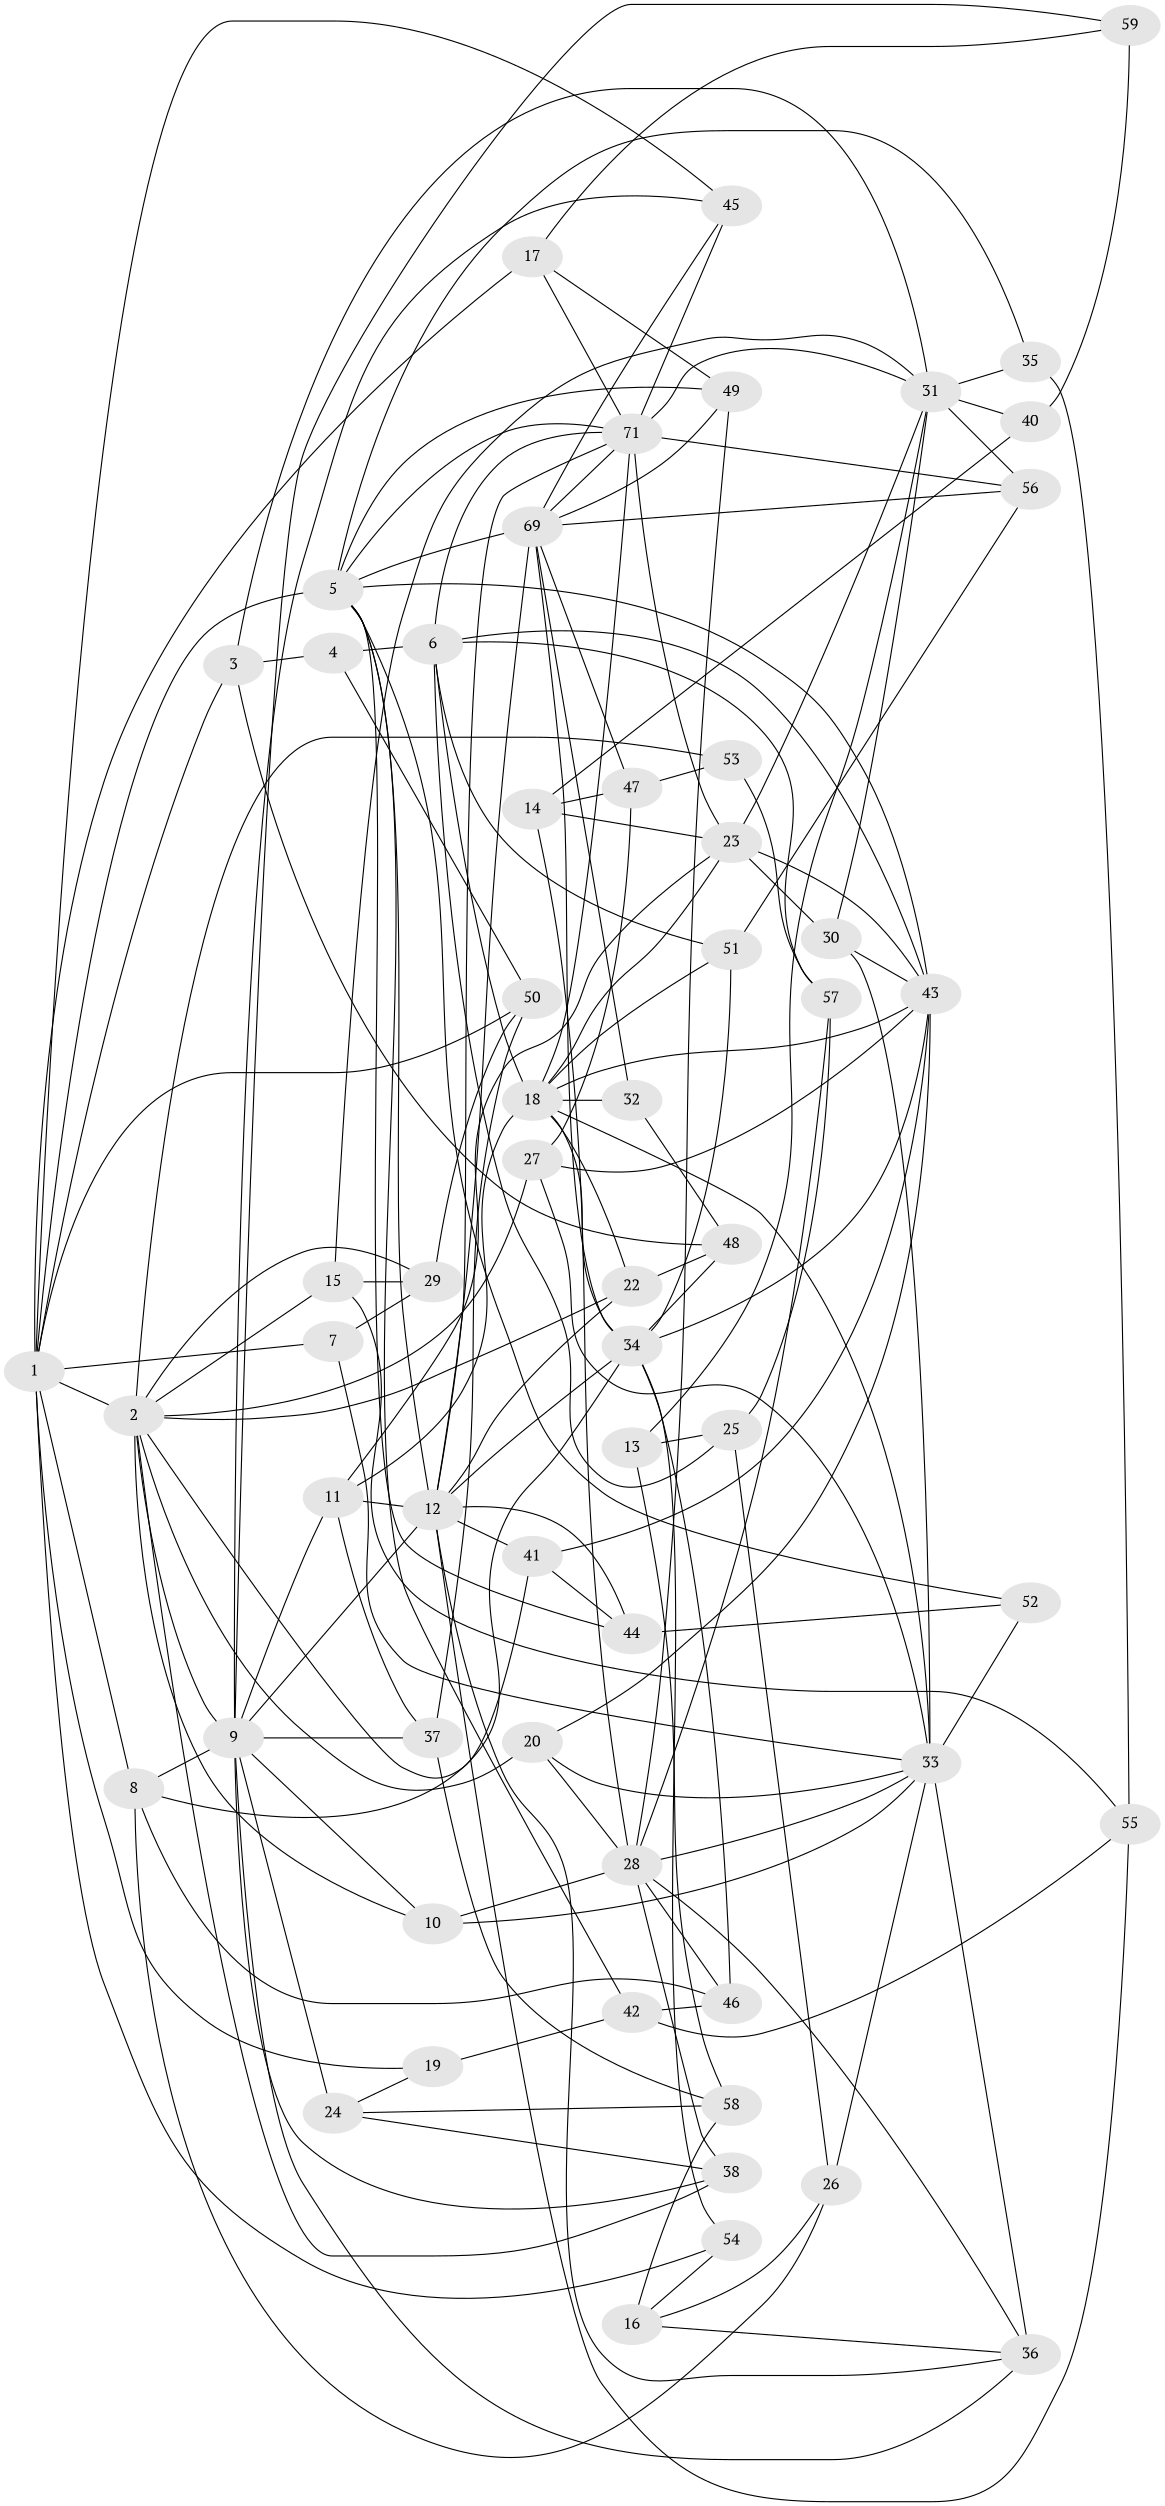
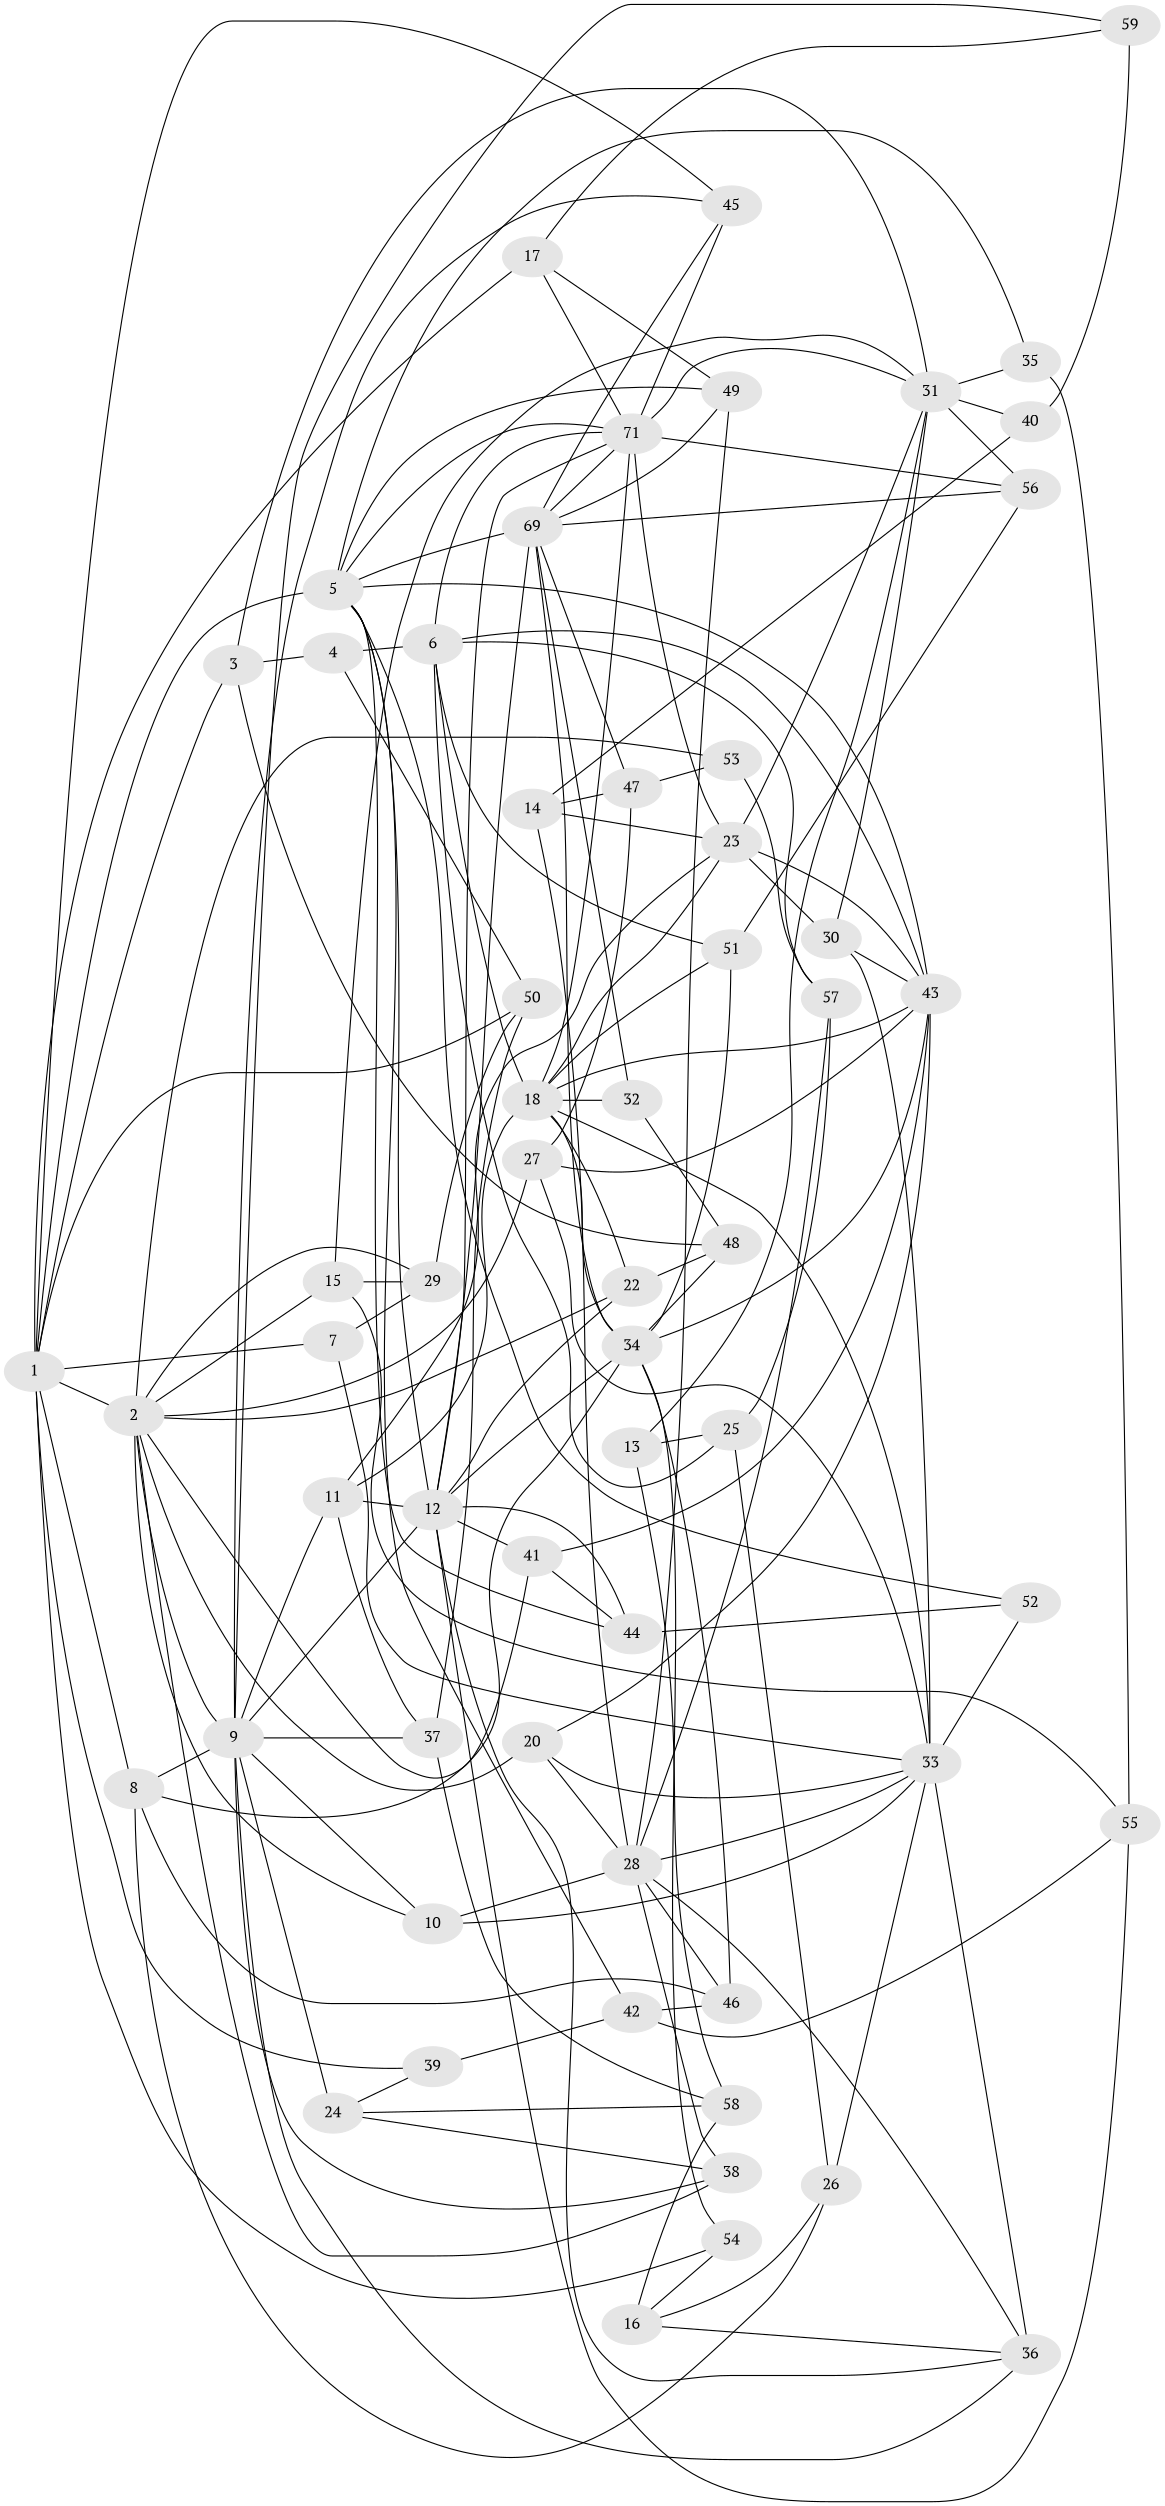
(433, 2067) -> (433, 2067)
